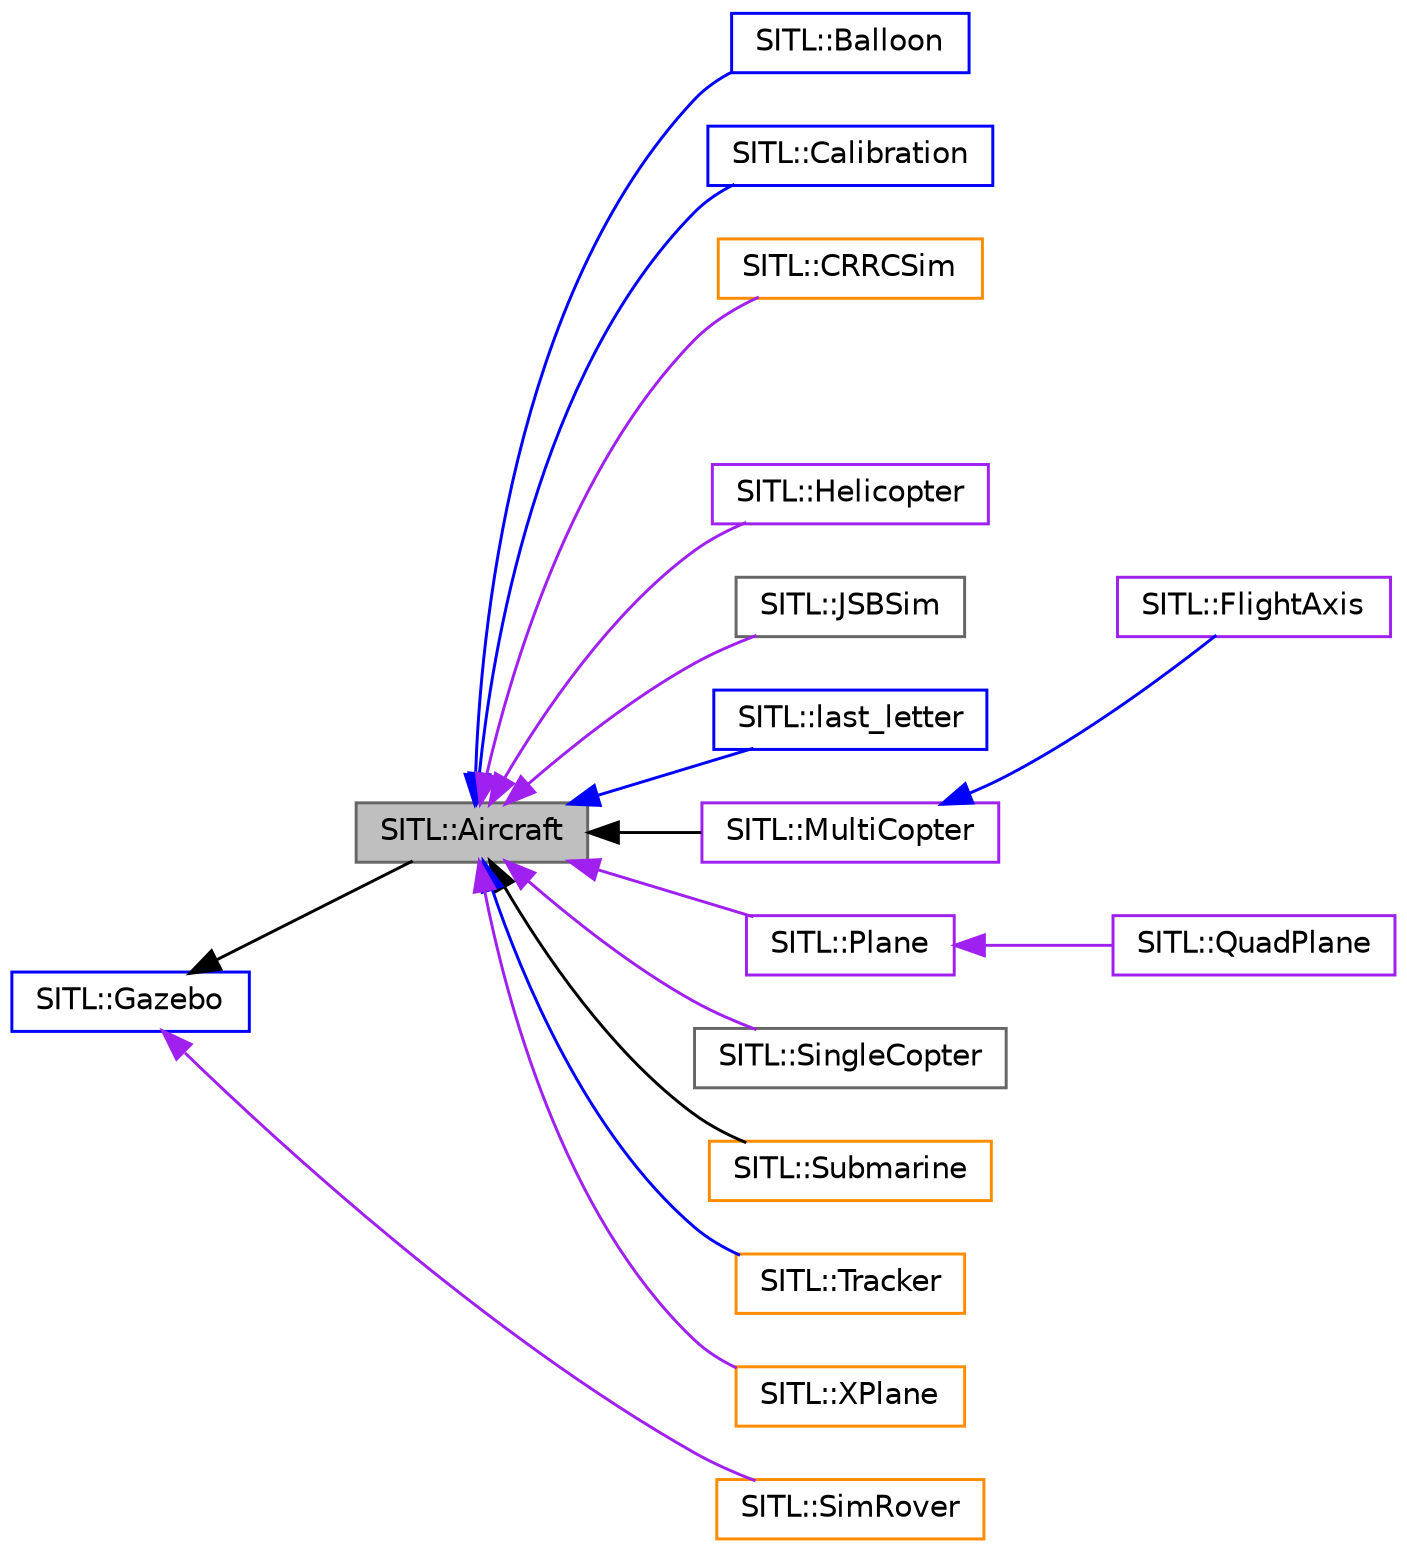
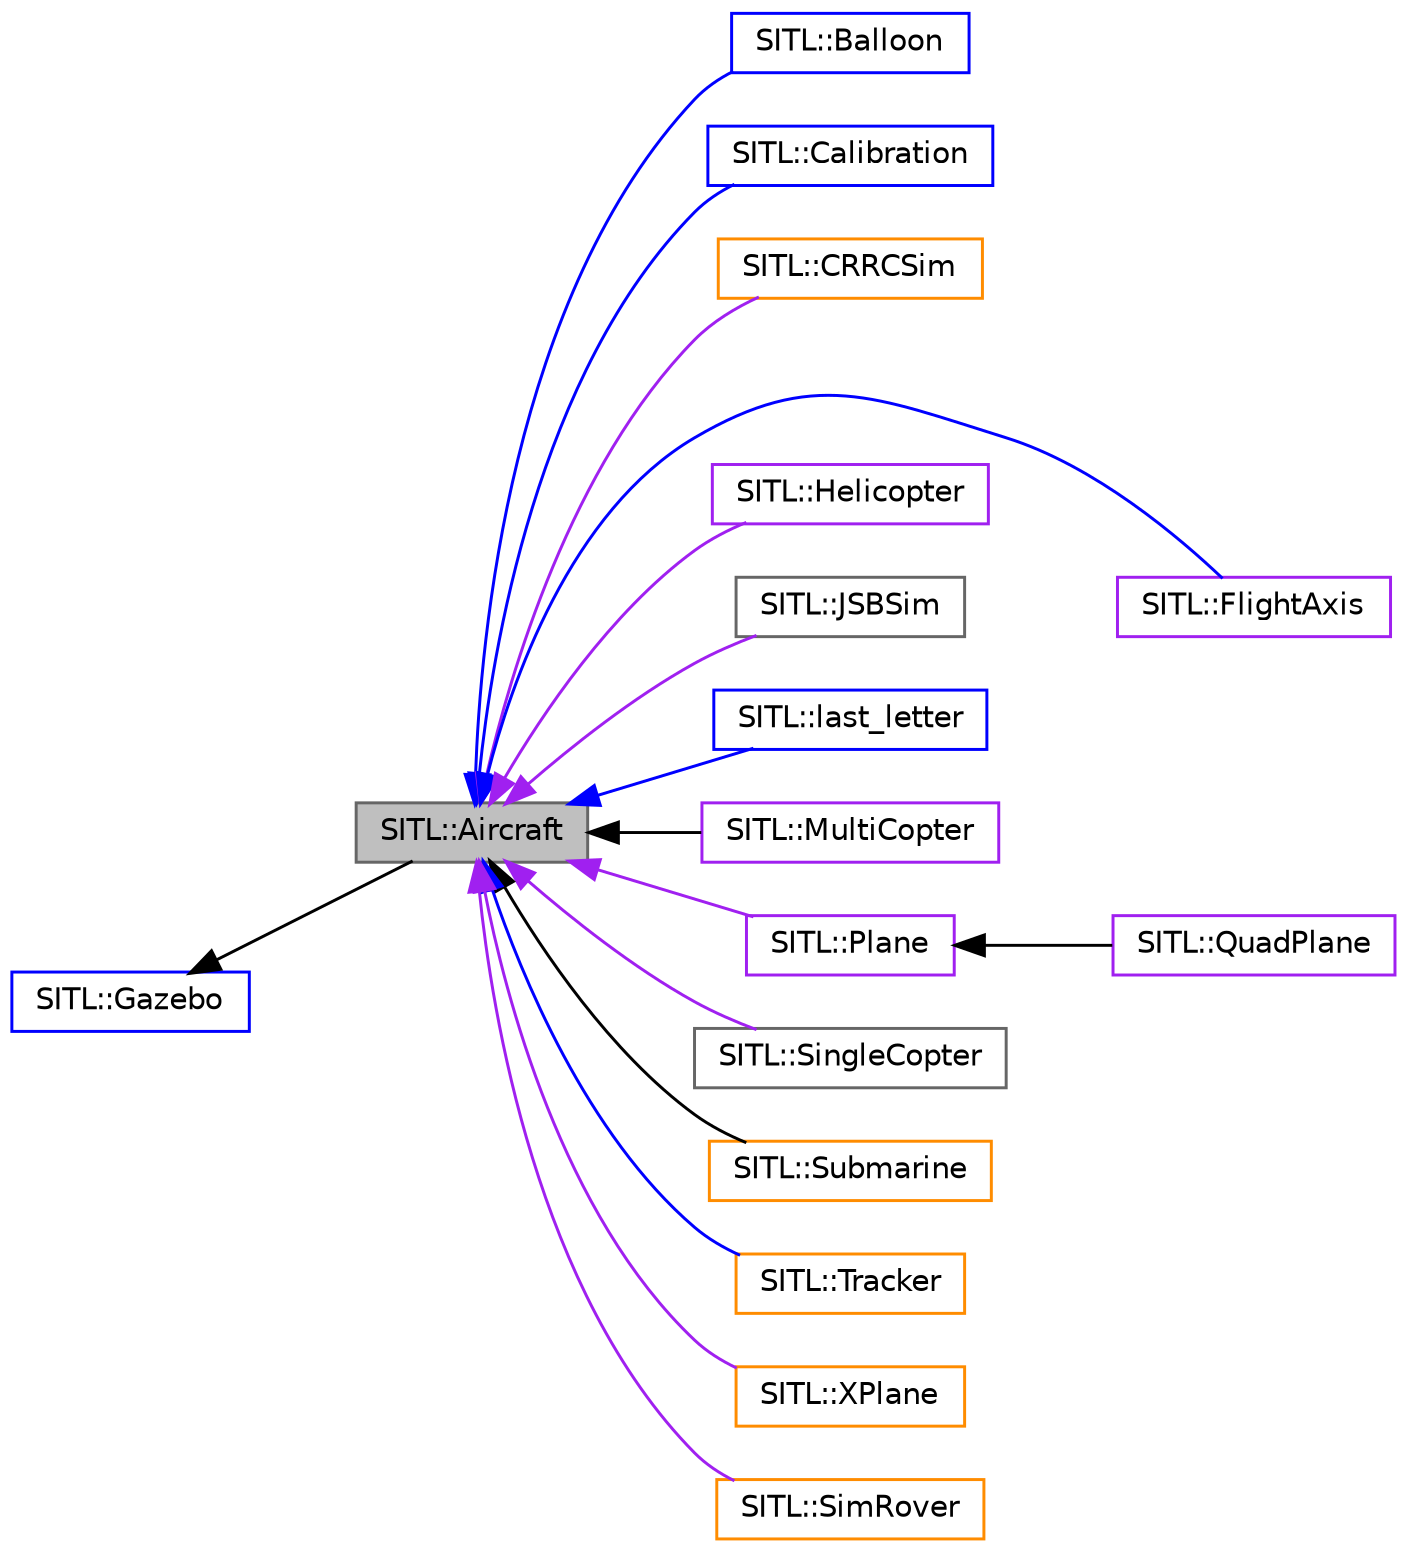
(1097, 722) -> (777, 402)
(1049, 945) -> (1049, 945)
(454, 1289) -> (552, 1213)
